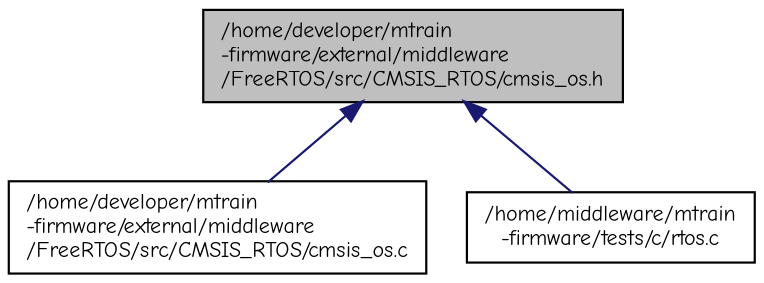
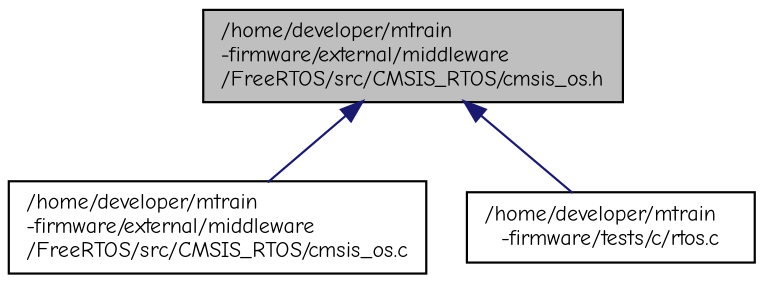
(611, 227) -> (611, 227)
